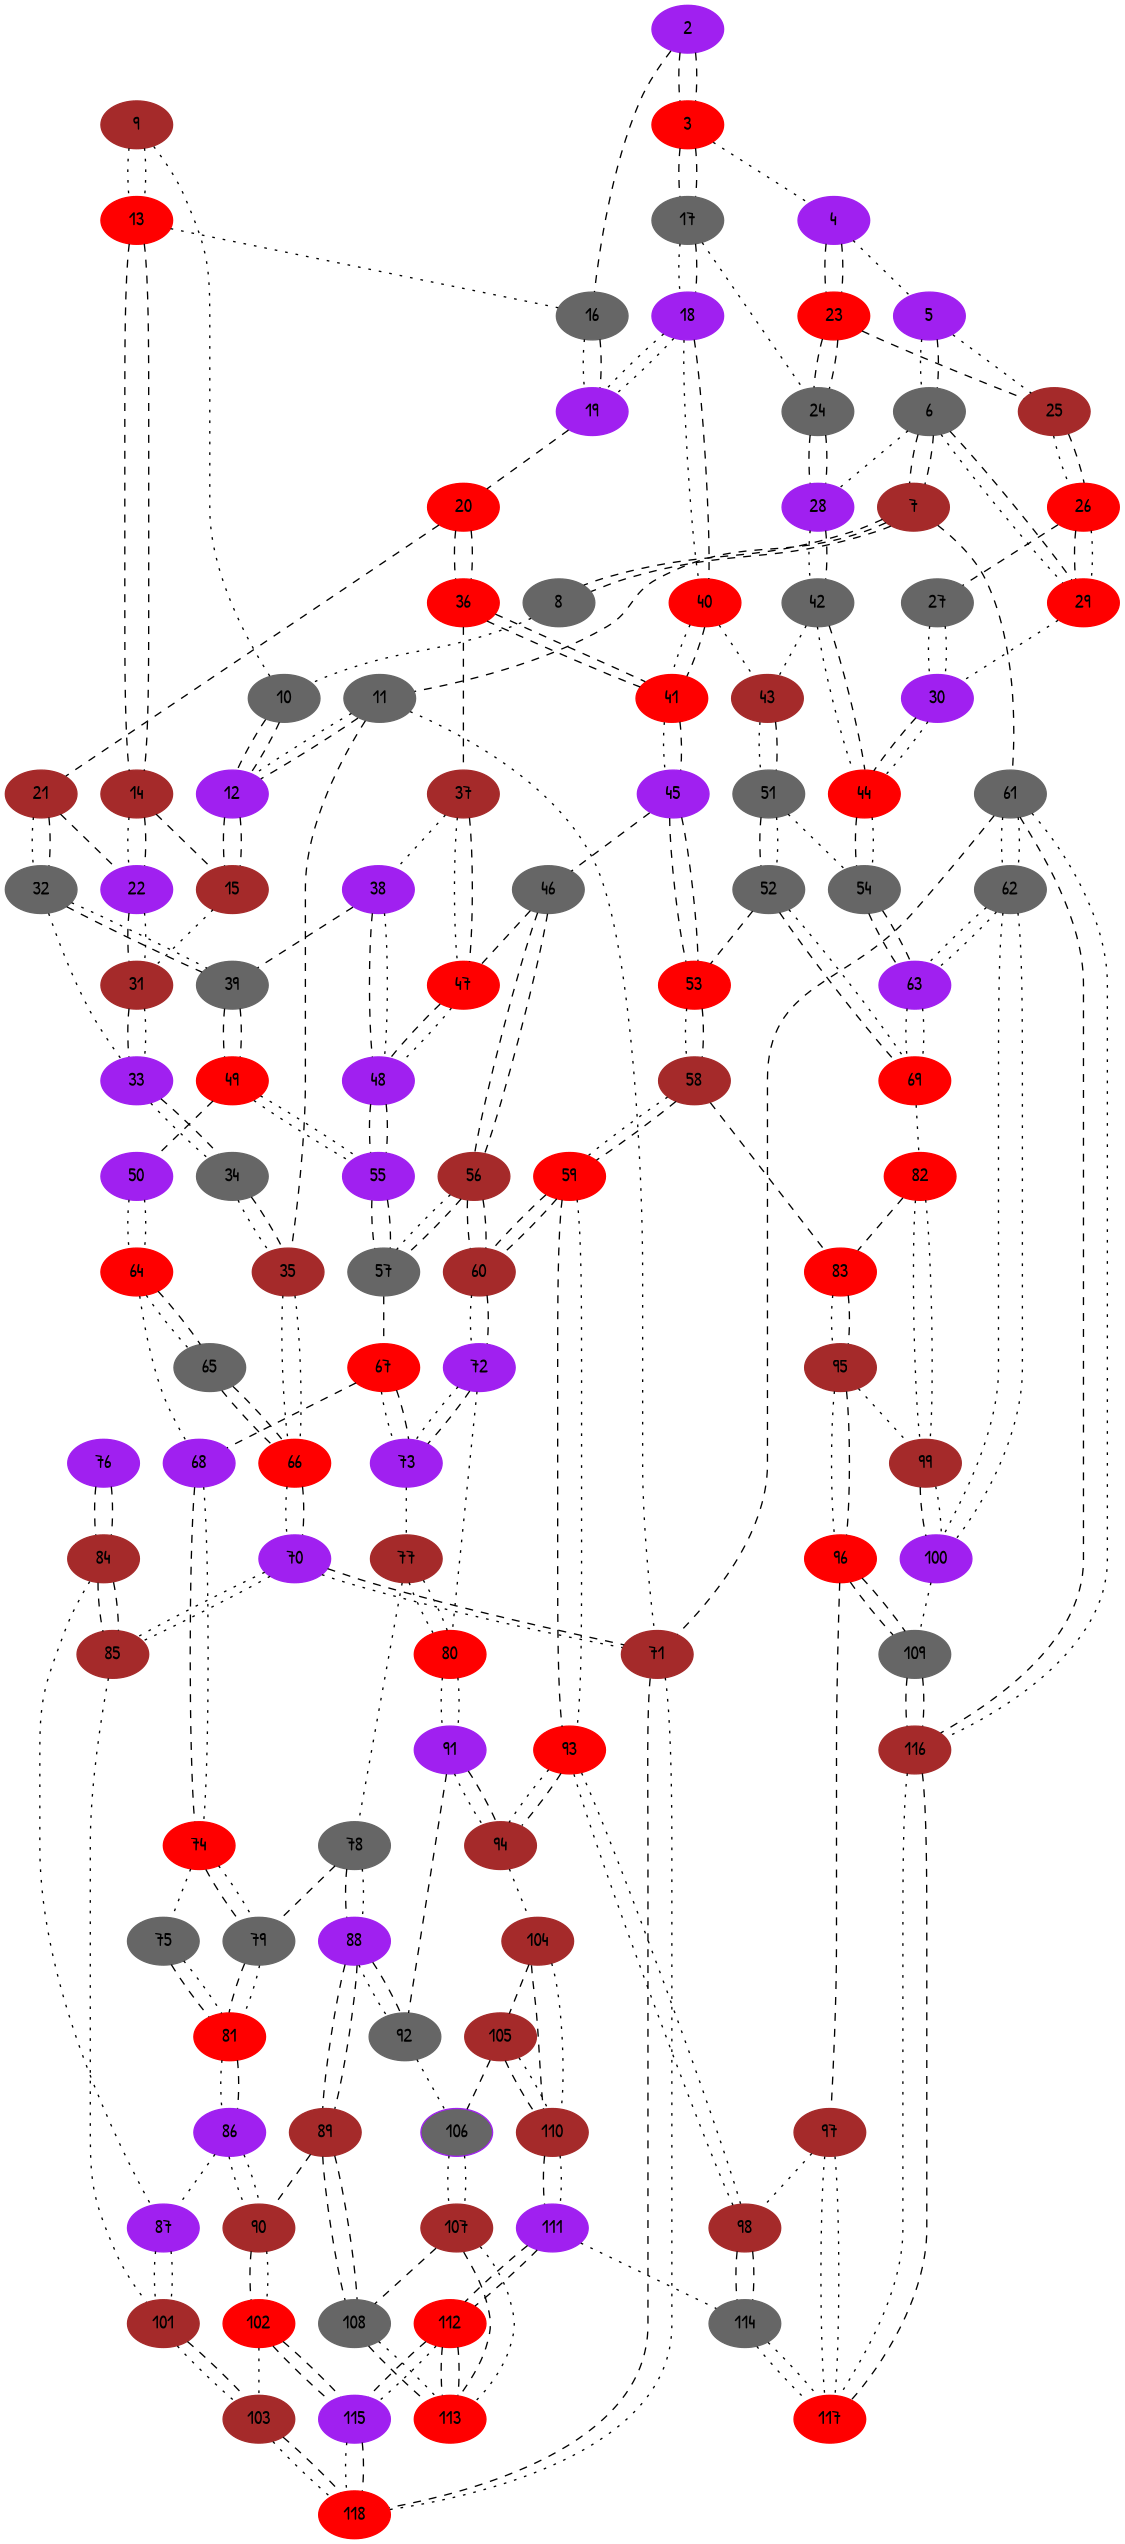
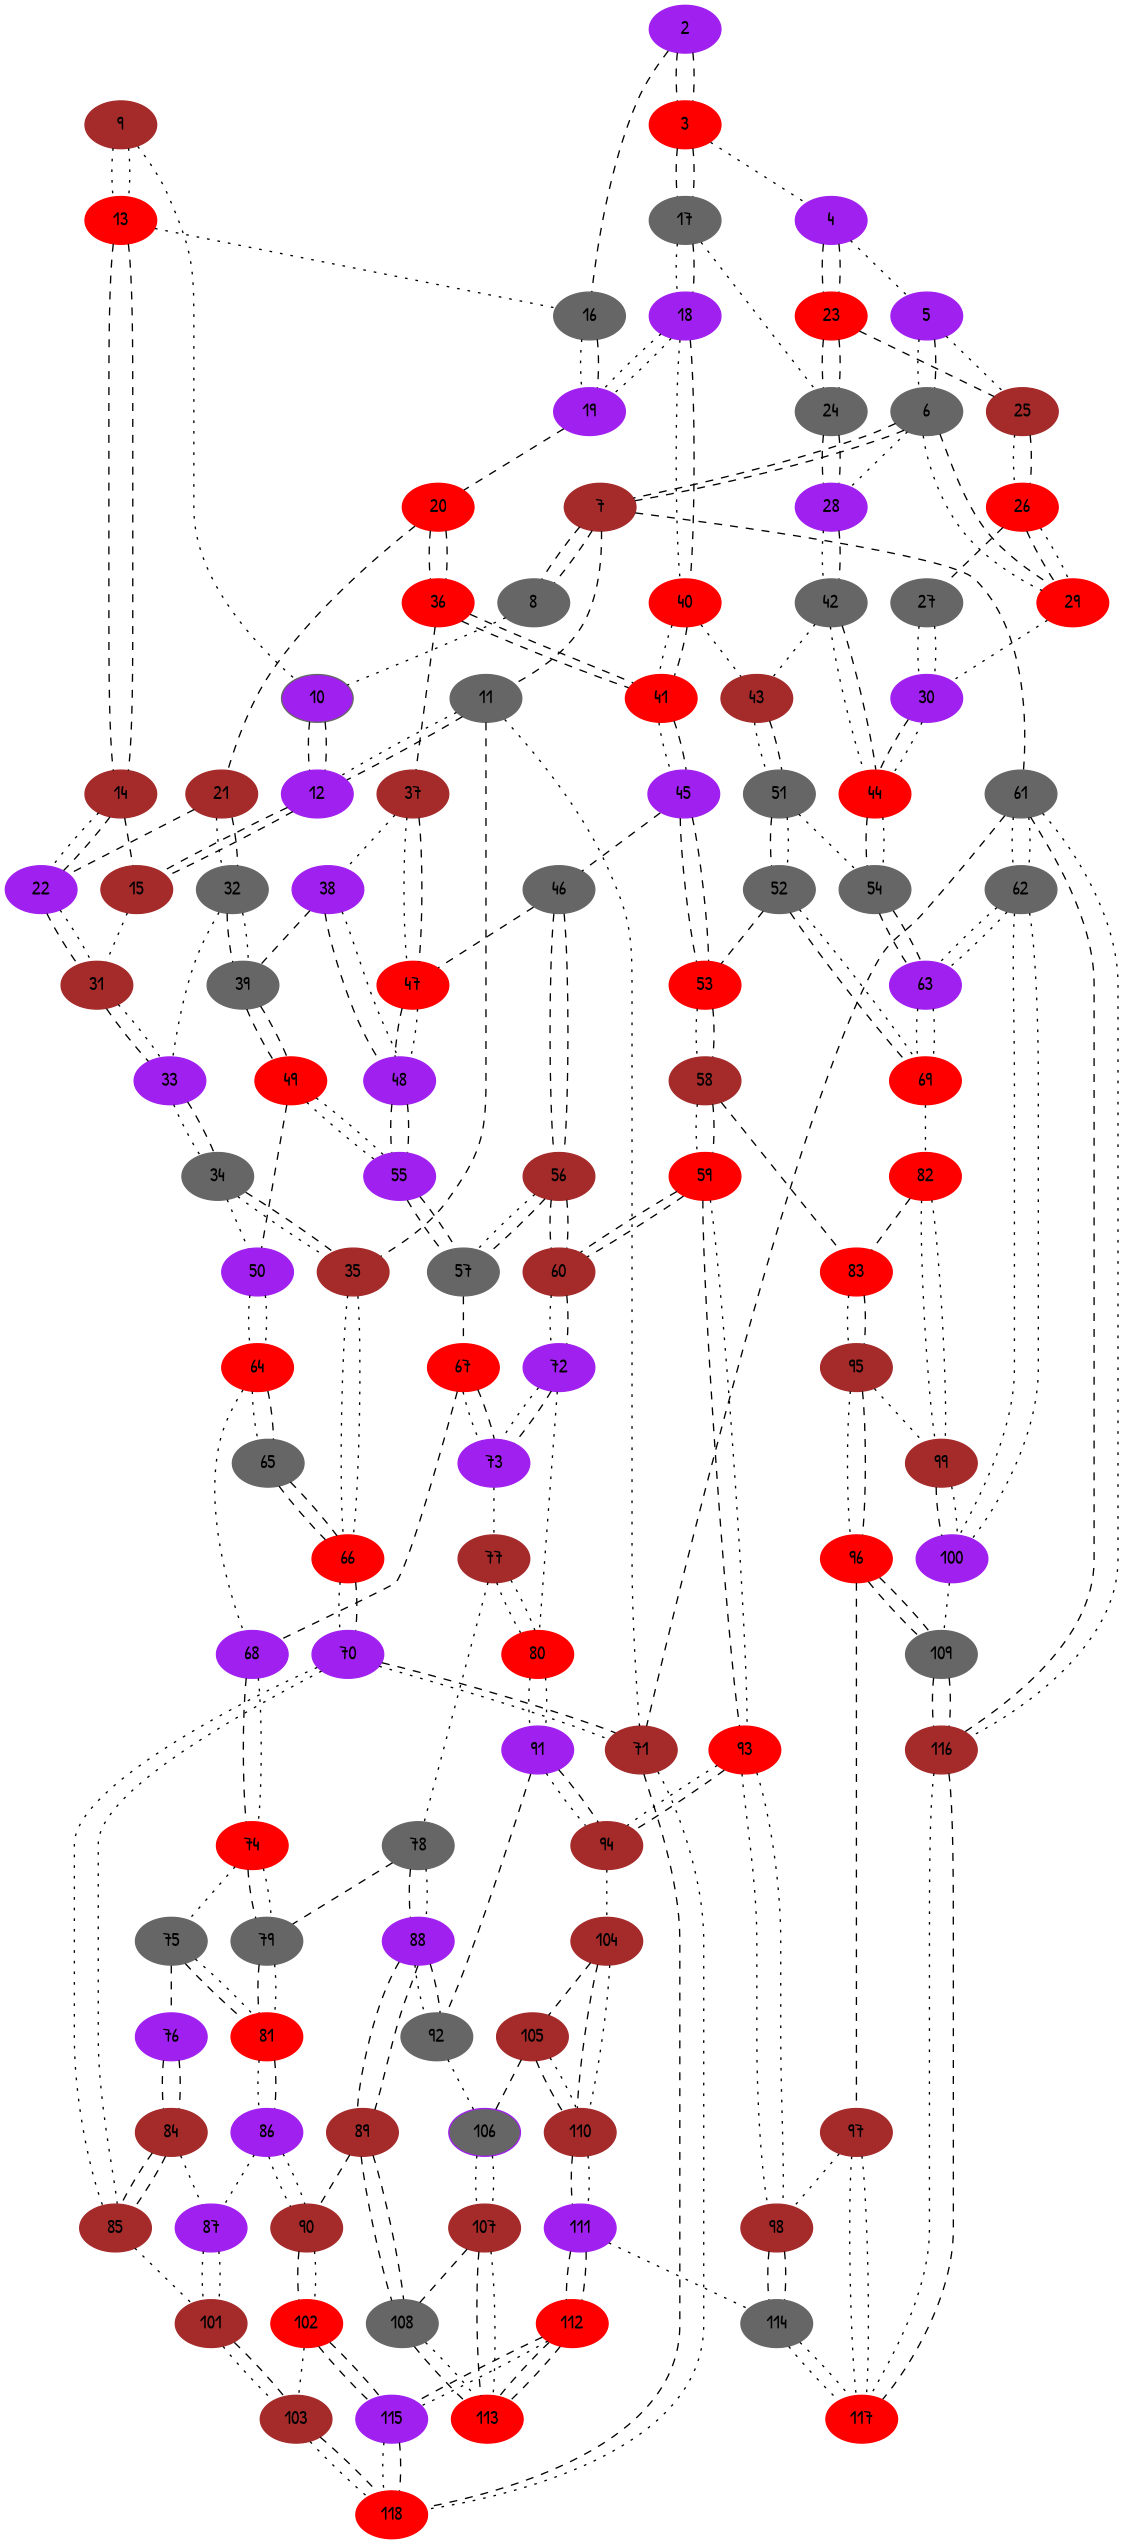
(284, 698) -> (317, 698)
none -> (238, 1224)
none -> (171, 1989)
